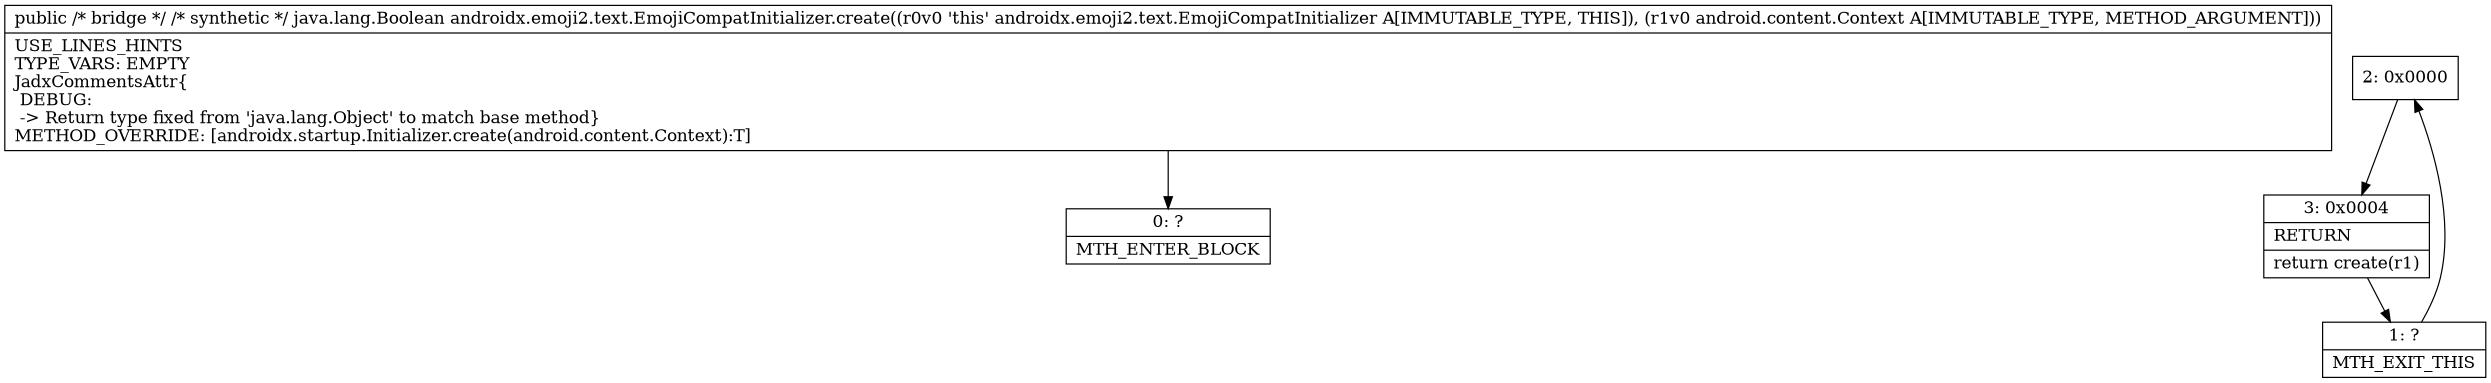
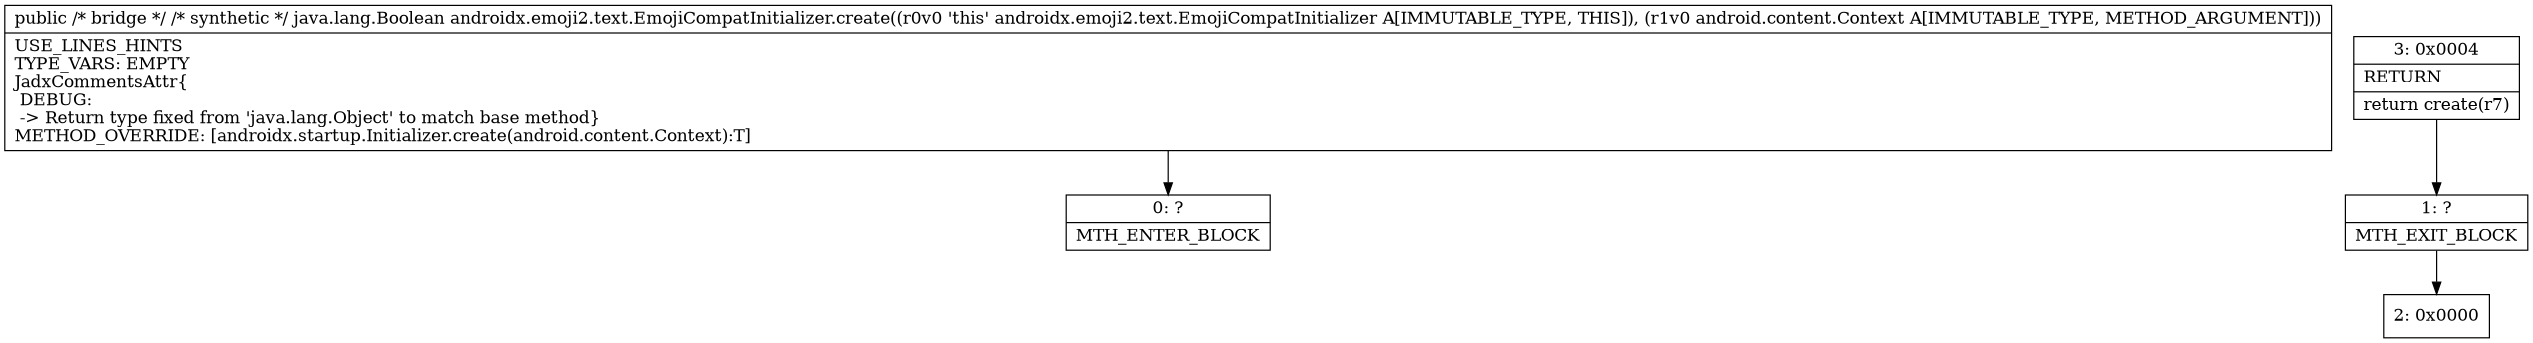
(2382, 142) -> none
(2347, 263) -> (2437, 105)
(2404, 363) -> (2437, 236)
